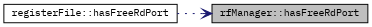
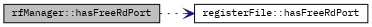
(190, 14) -> (172, 14)
